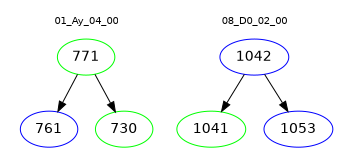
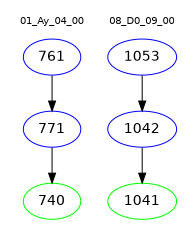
(255, 22) -> (142, 22)
(86, 57) -> (52, 129)
(70, 88) -> (52, 88)
(274, 89) -> (142, 88)
(124, 129) -> (52, 201)
